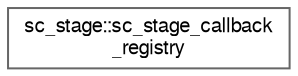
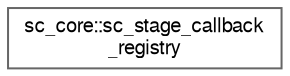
(149, 38) -> (145, 38)
